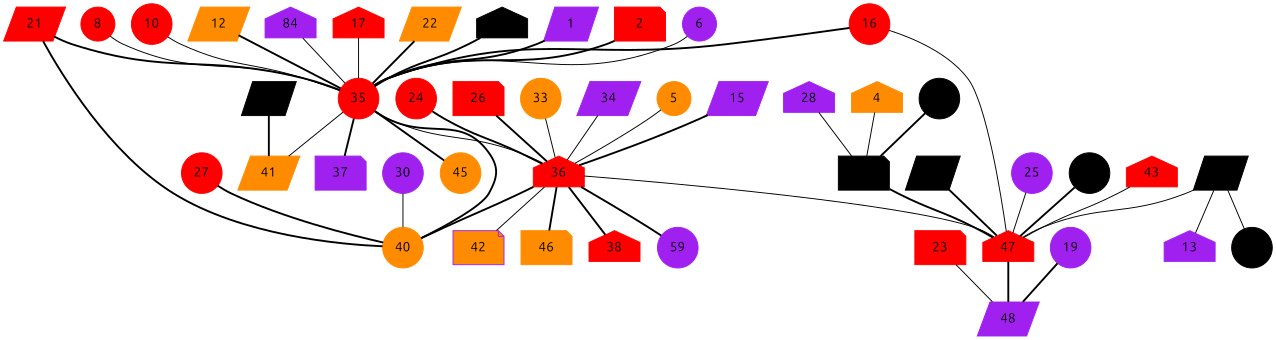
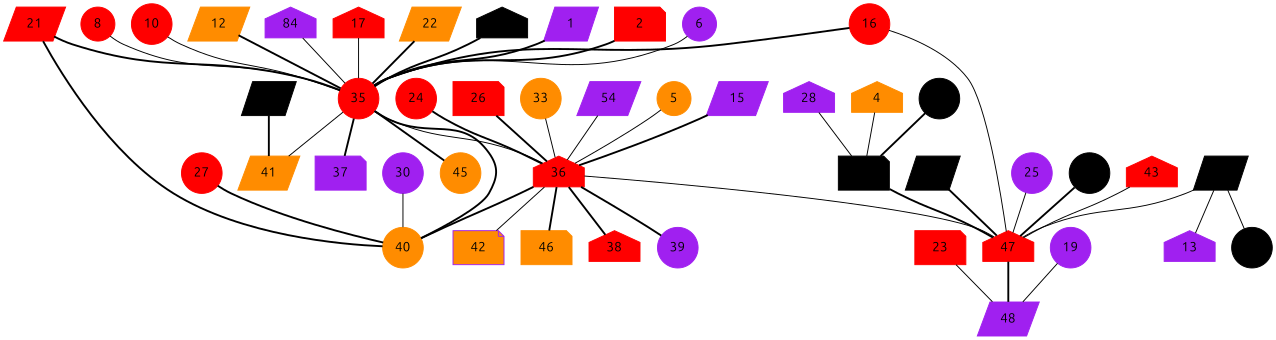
(609, 99) -> (609, 99)
(678, 248) -> (678, 248)
(1040, 283) -> (1040, 283)
